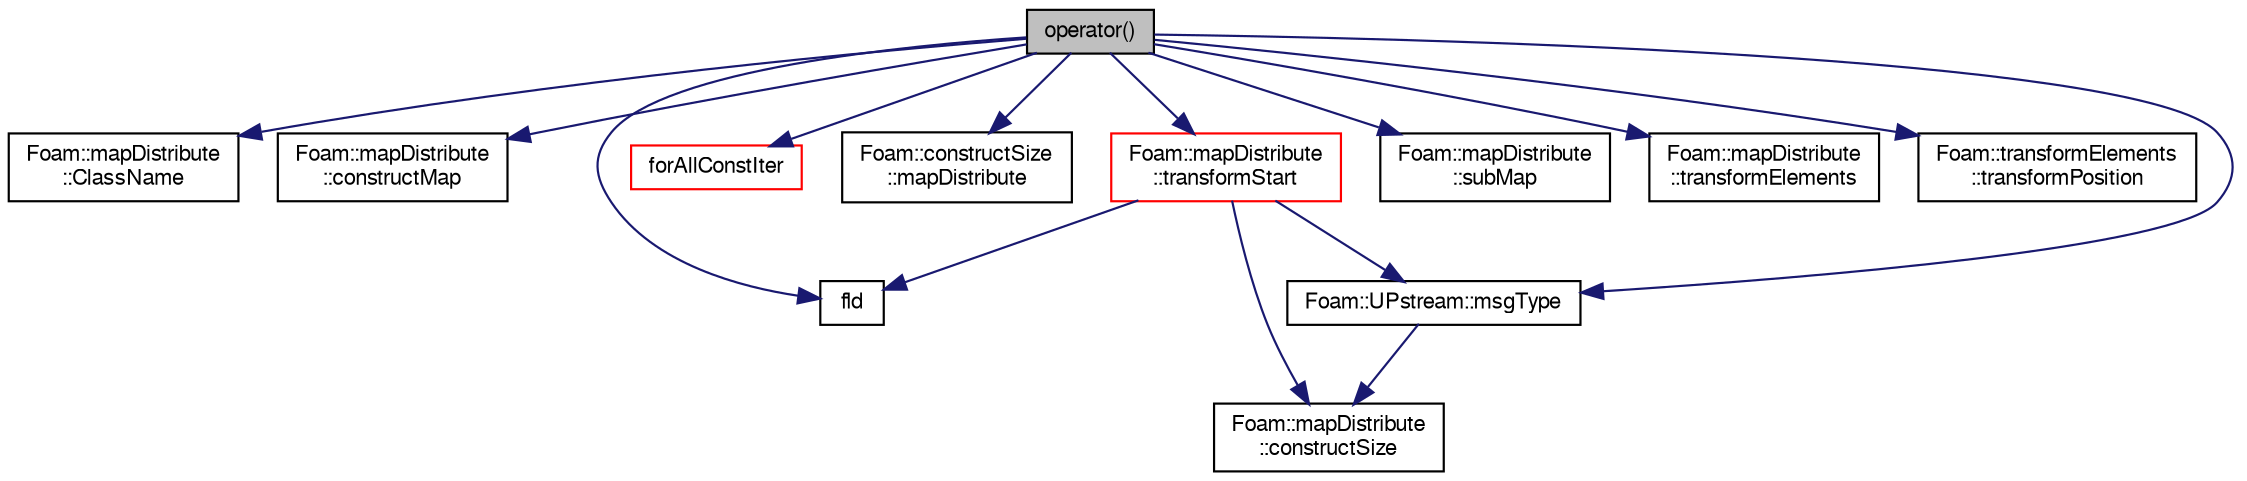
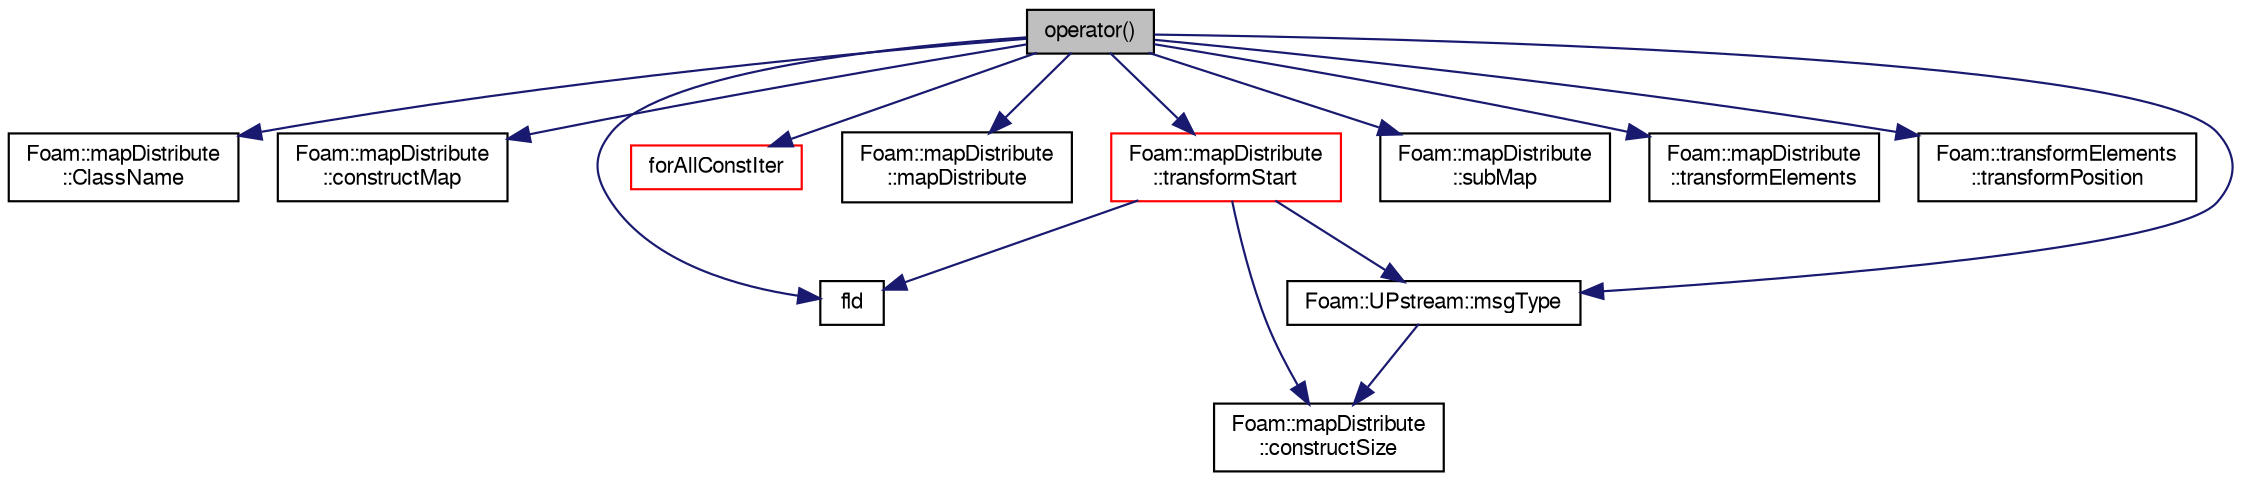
(957, 167) -> (957, 167)
